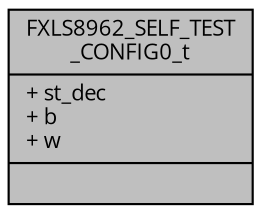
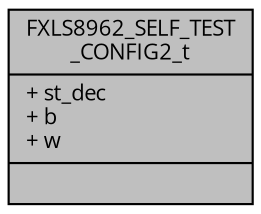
(131, 53) -> (131, 53)
